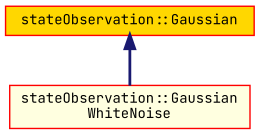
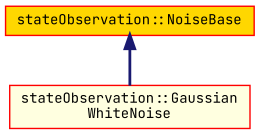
(130, 21) -> (130, 21)
